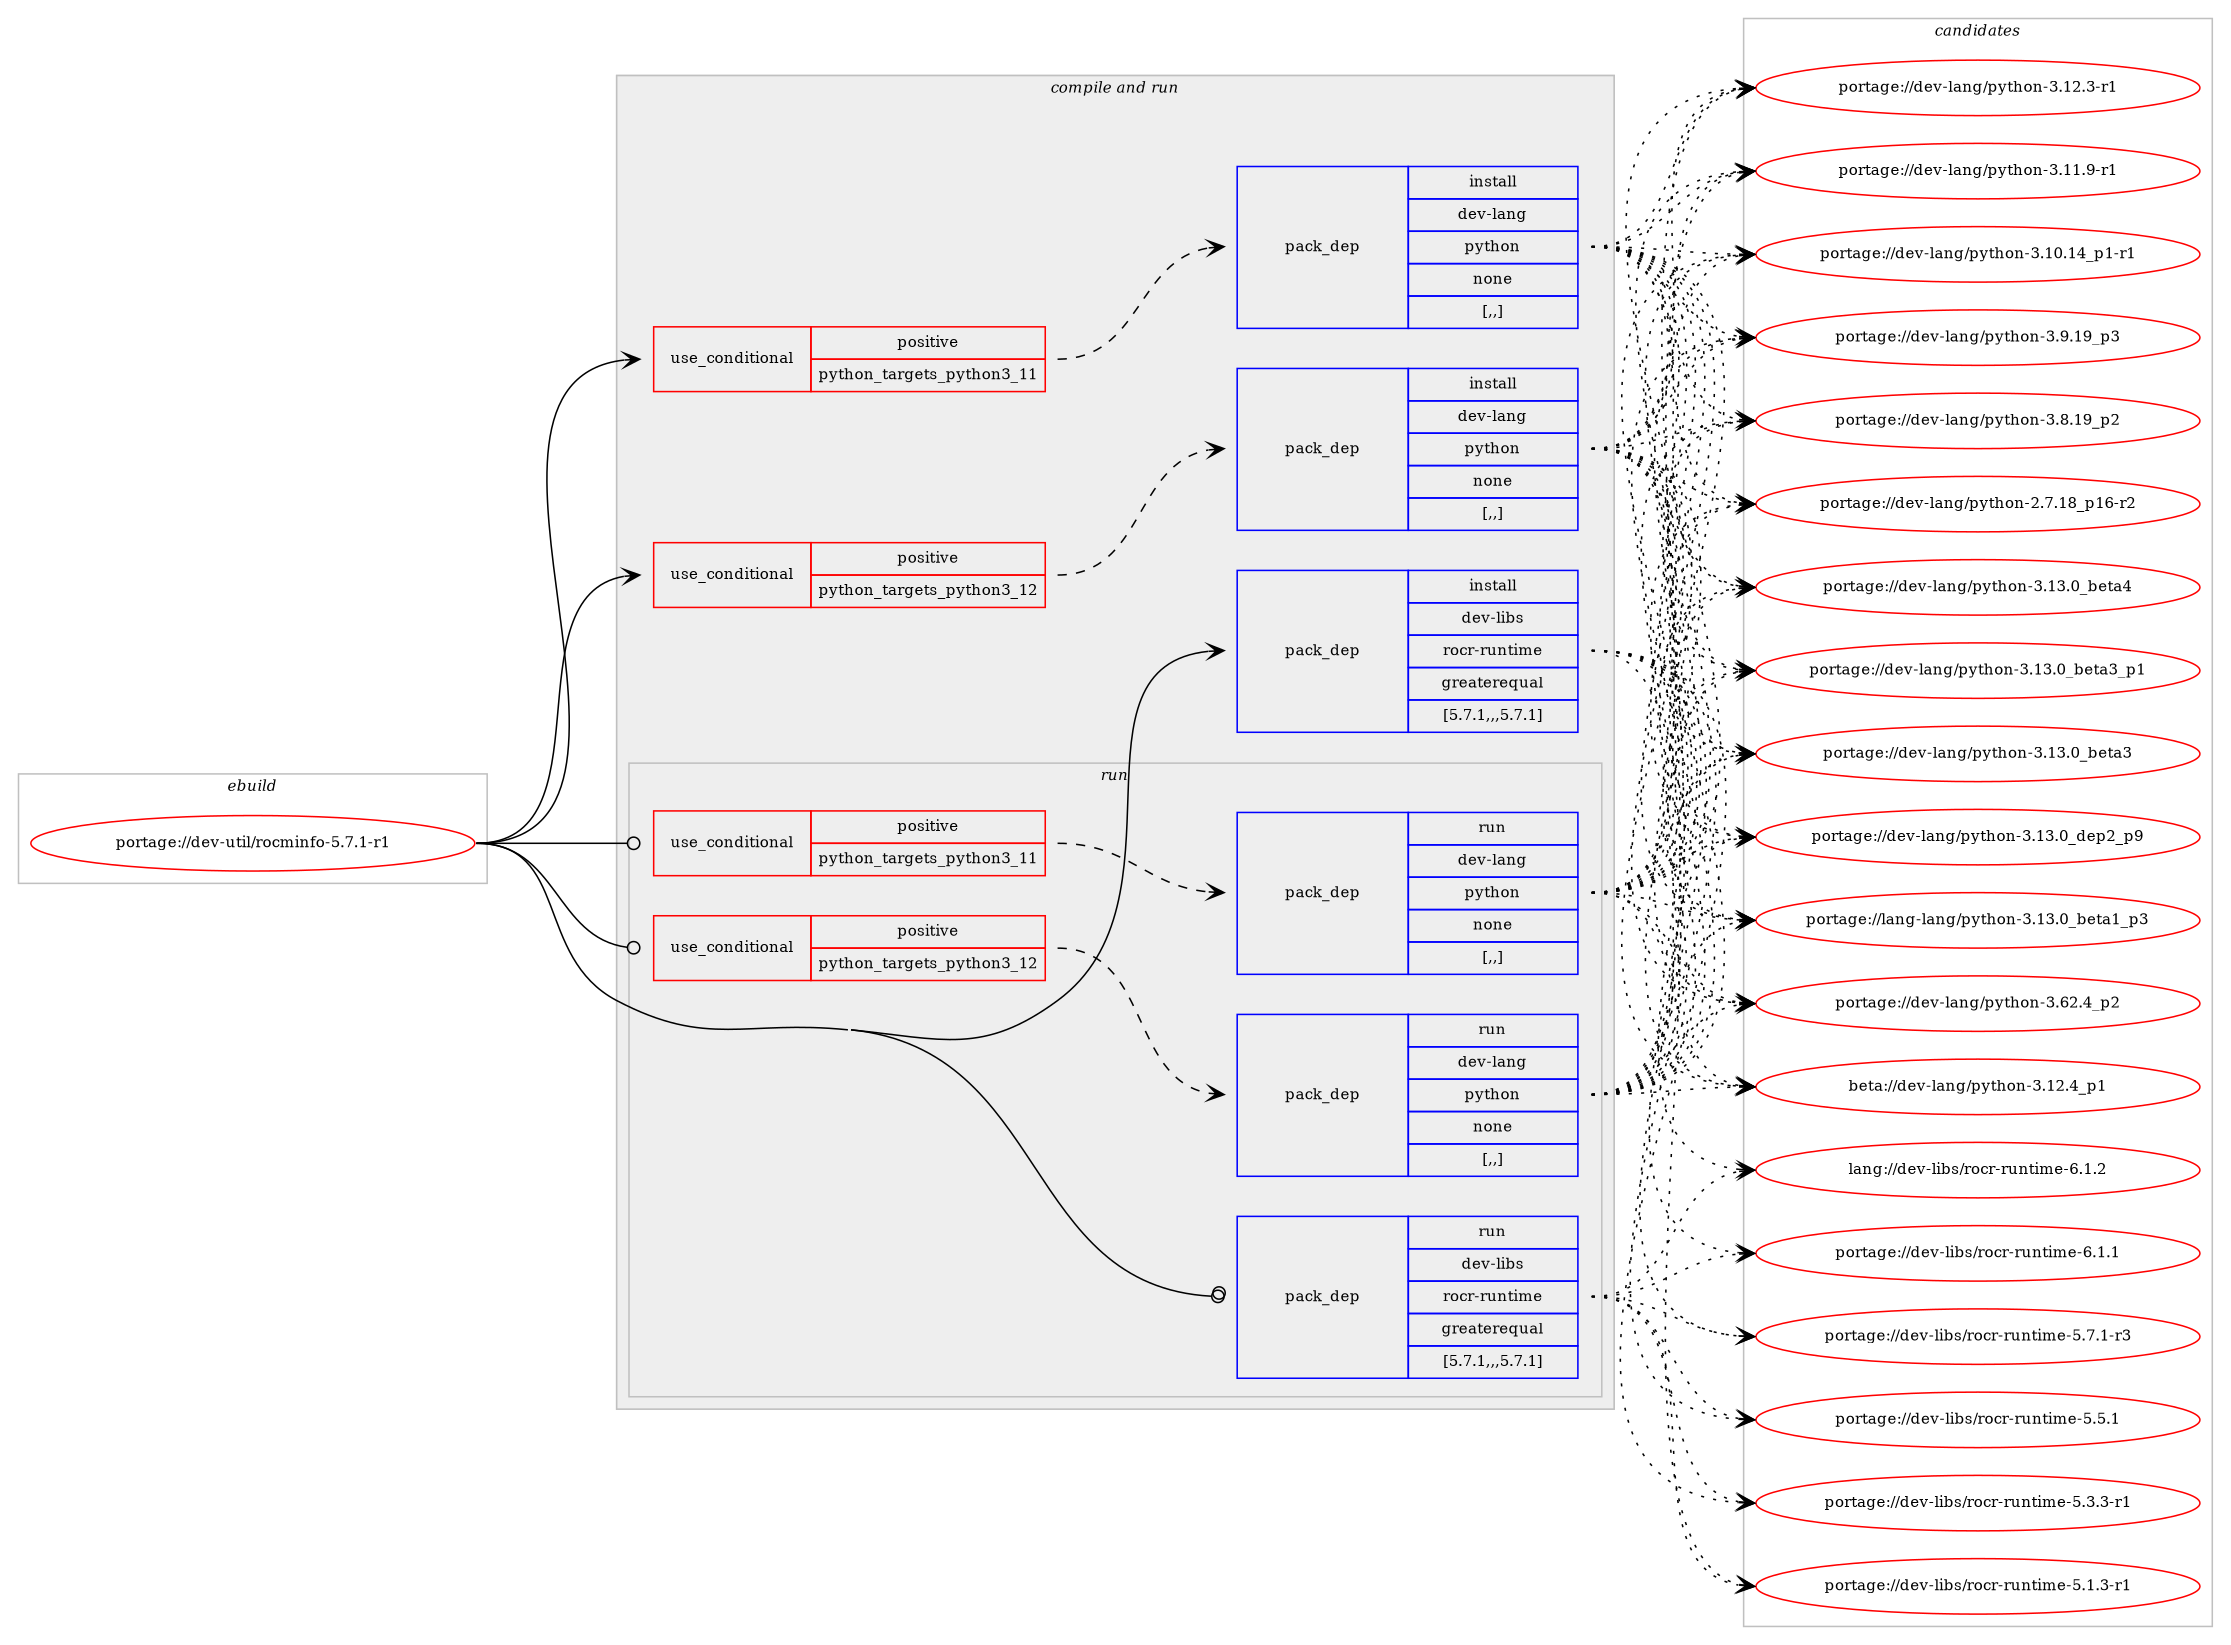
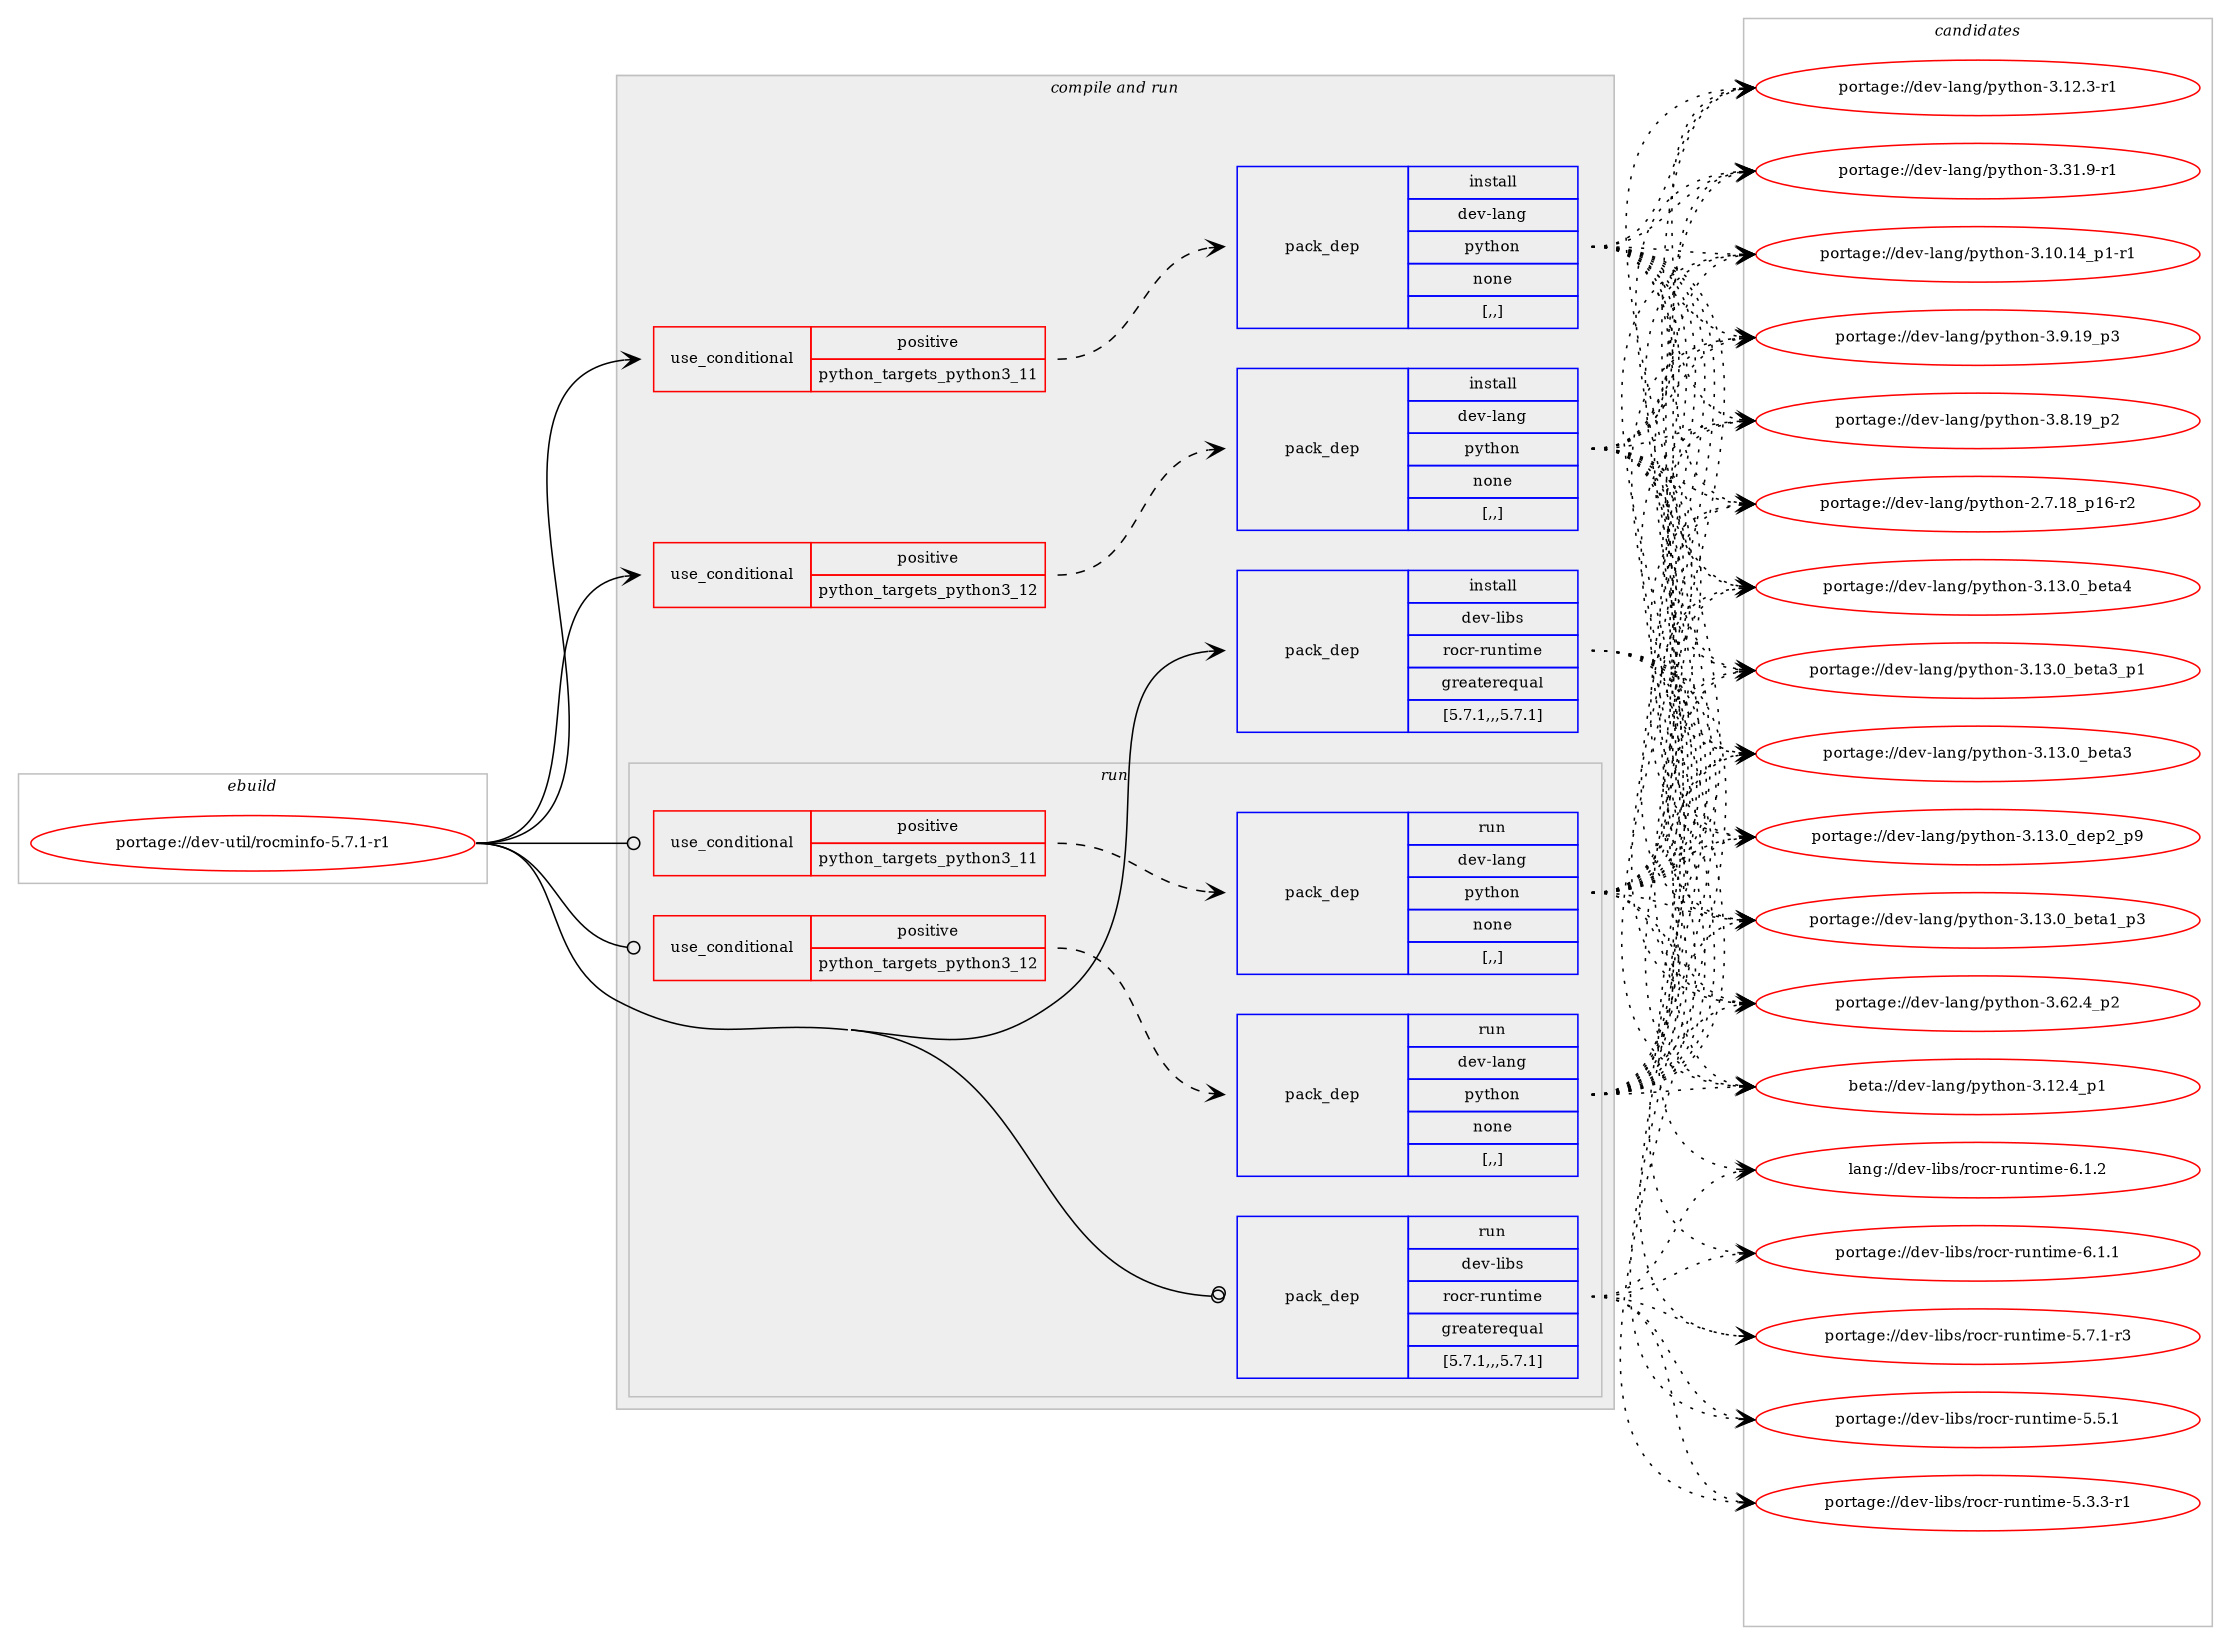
(1978, 171) -> (1978, 171)
(1978, 920) -> (1978, 920)
(1978, 1586) -> none
